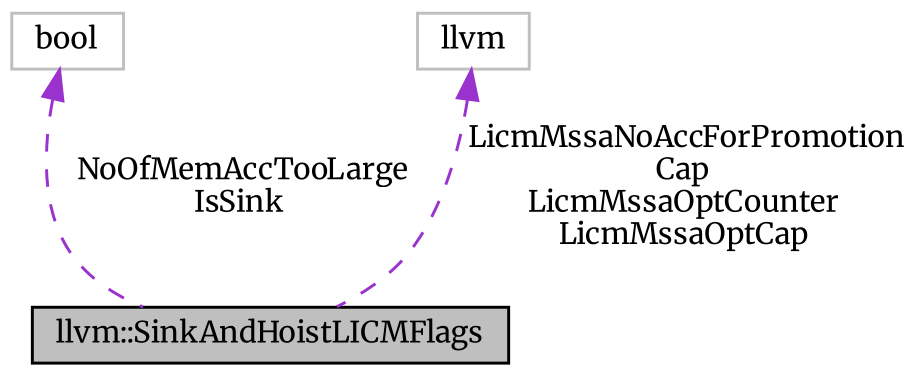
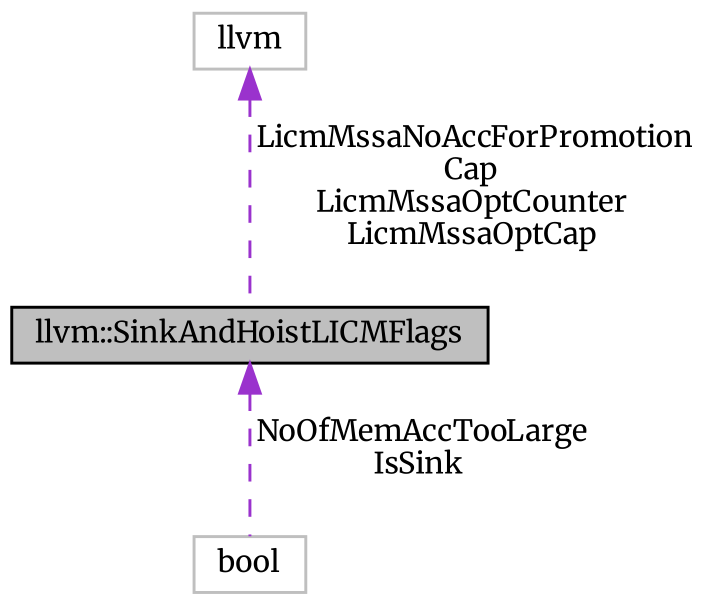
(56, 223) -> (250, 465)
